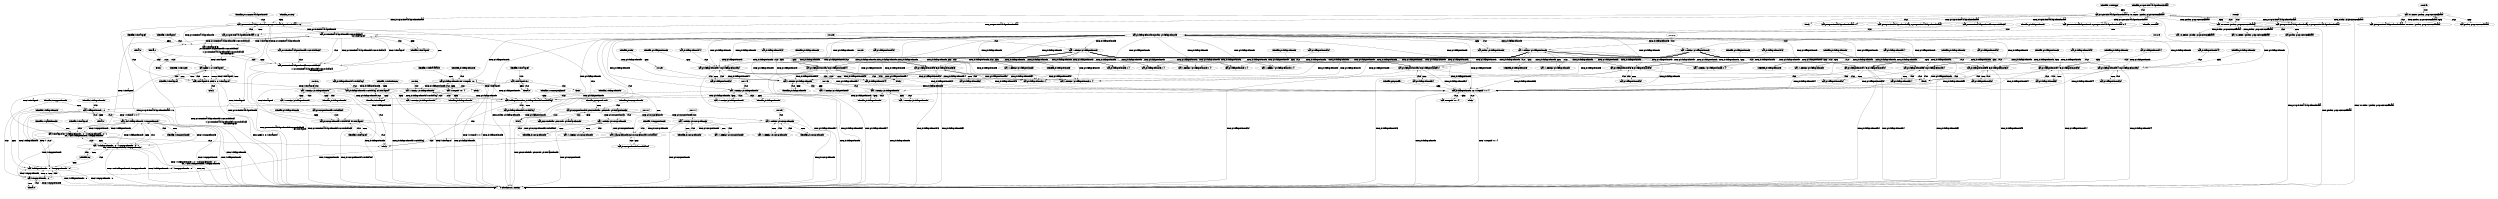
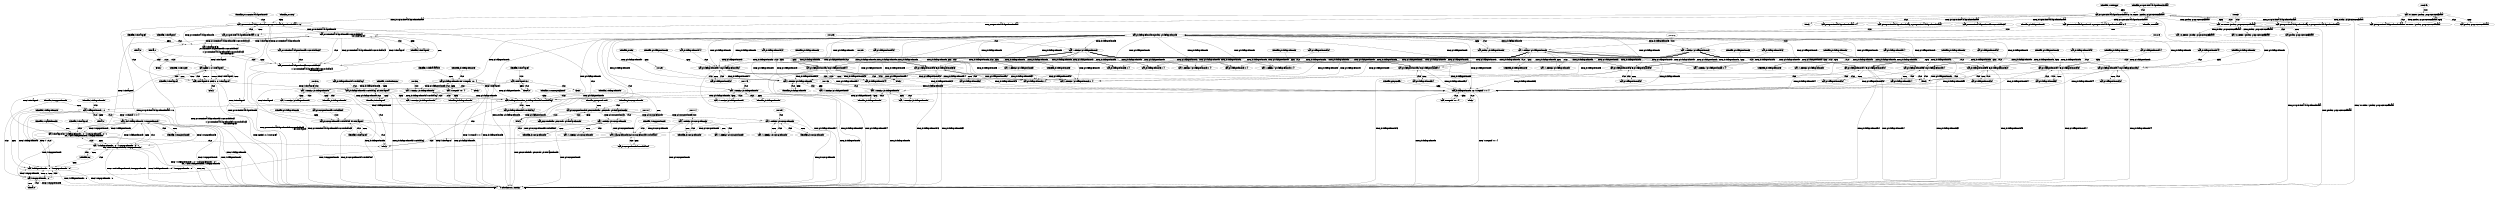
(265, 135) -> (265, 135)
(1158, 183) -> none
